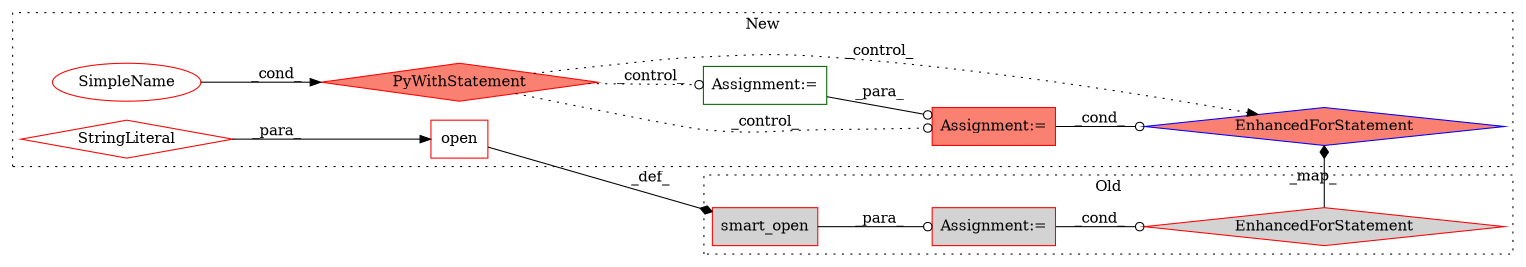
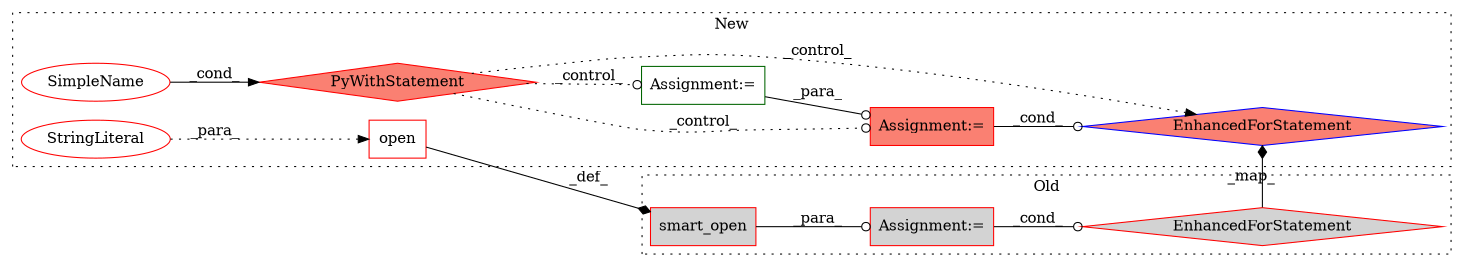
(127, 139) -> (96, 139)
(326, 139) -> (264, 139)
